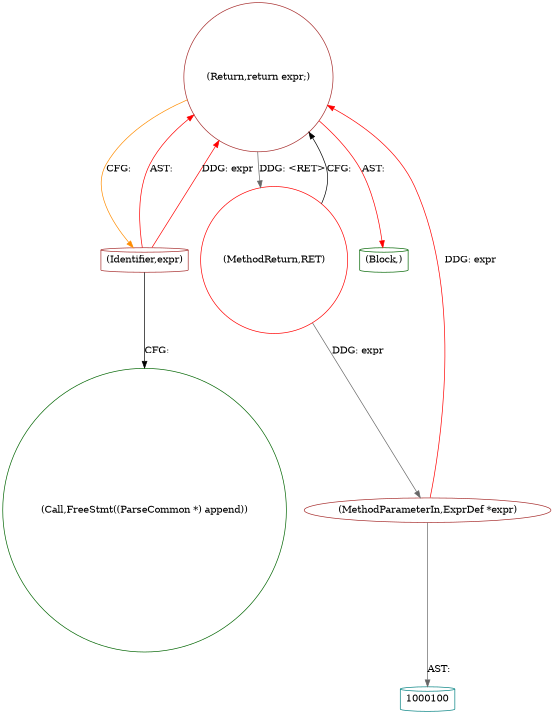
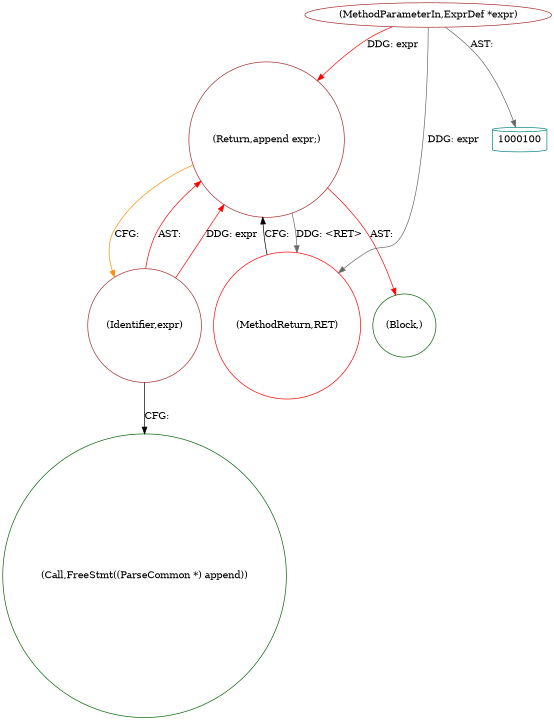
(258, 77) -> (267, 140)
(145, 260) -> (145, 326)
(384, 260) -> (404, 326)
(365, 407) -> (420, 167)
